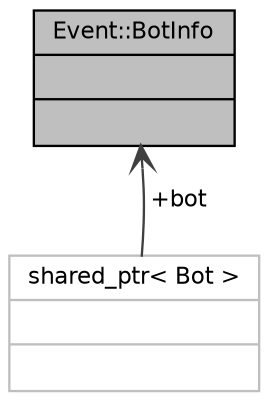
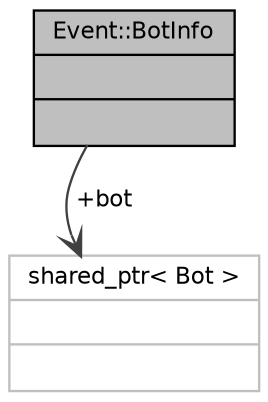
(144, 213) -> (69, 188)
